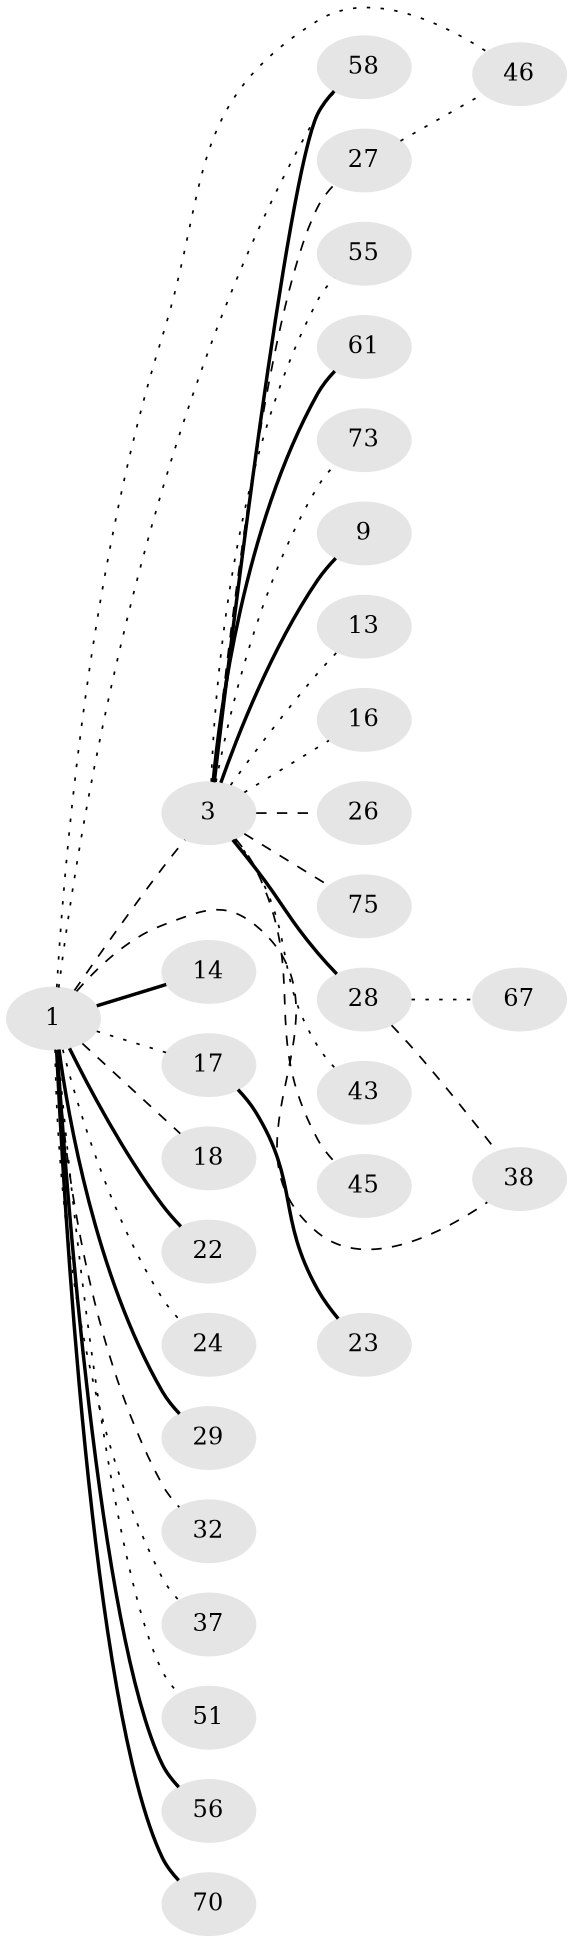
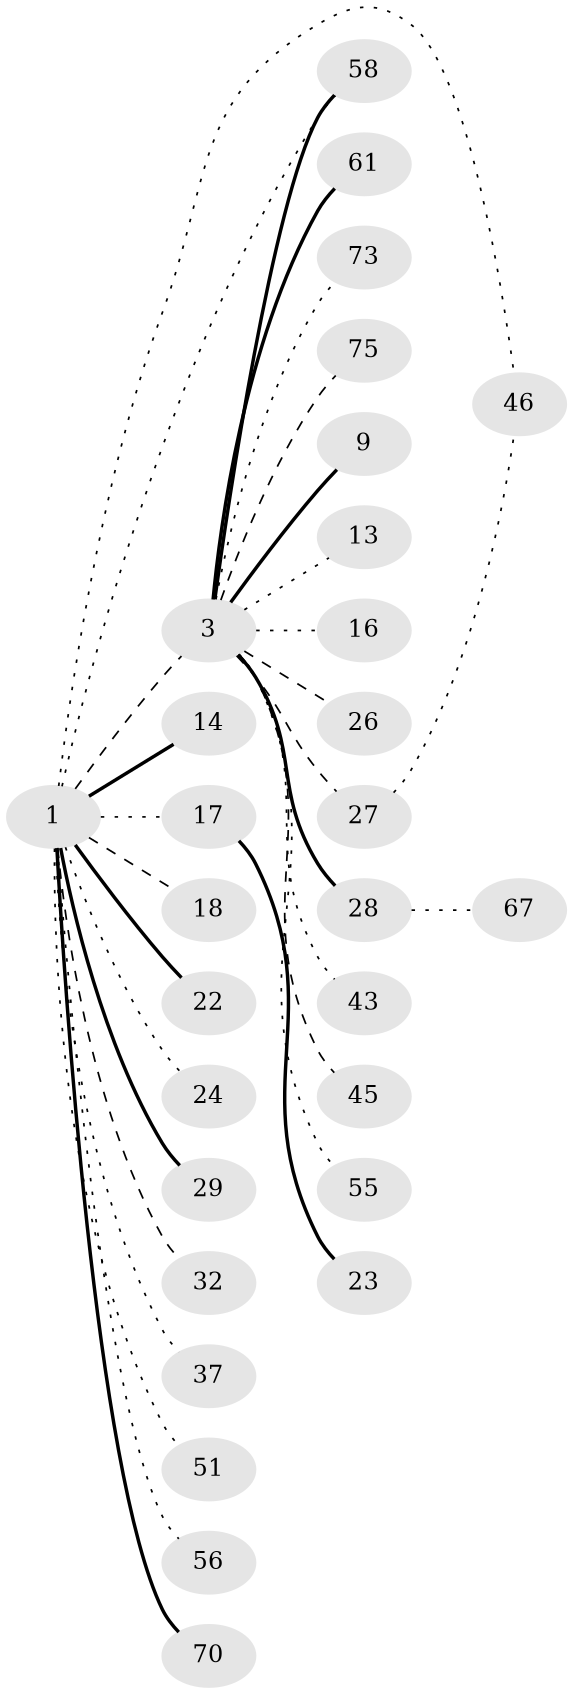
(520, 1179) -> none
(104, 1518) -> (115, 1339)
